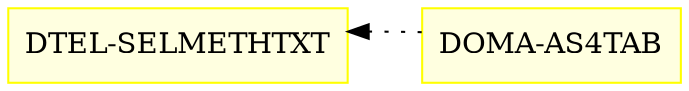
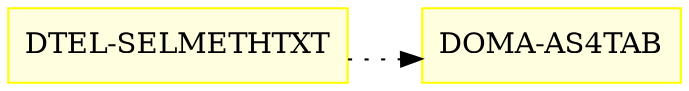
(395, 32) -> (374, 59)
